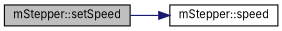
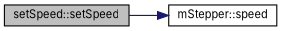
(67, 15) -> (67, 15)
